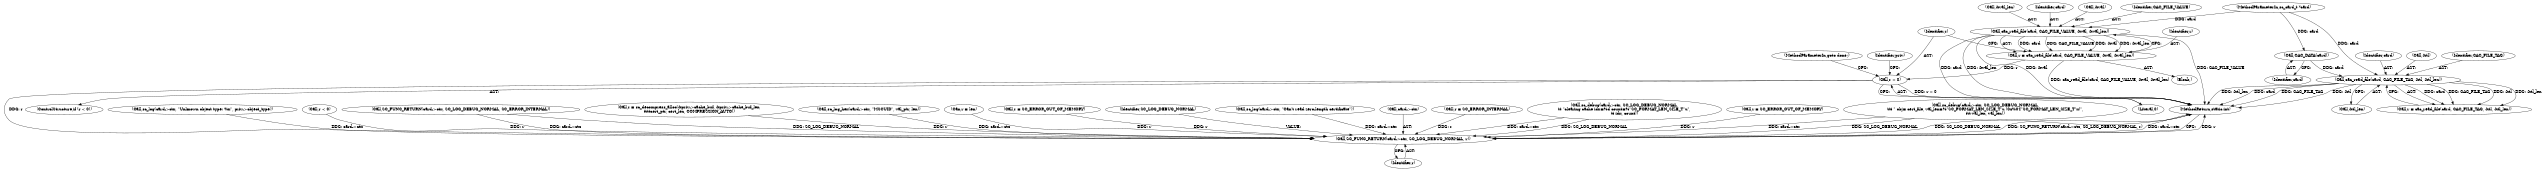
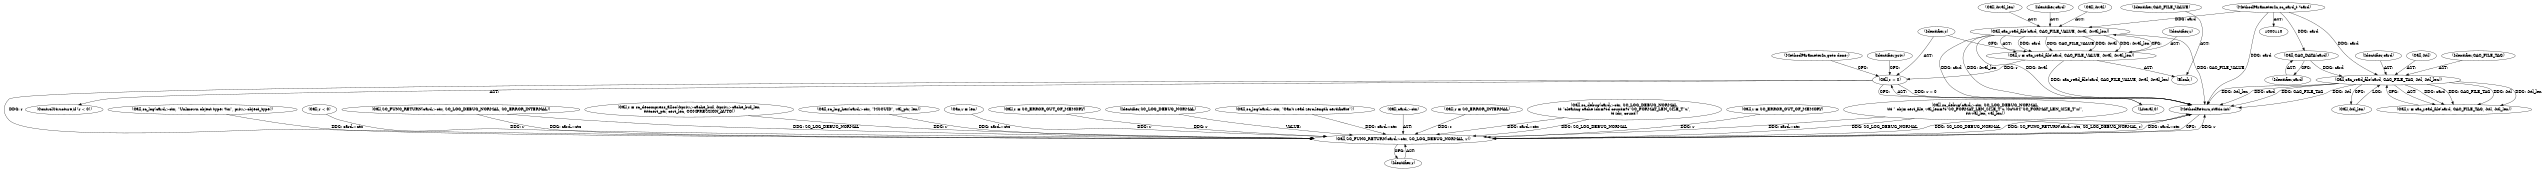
(2108, 19) -> (2201, 39)
none -> (2274, 32)
none -> (2248, 64)
(2378, 92) -> (2378, 92)
